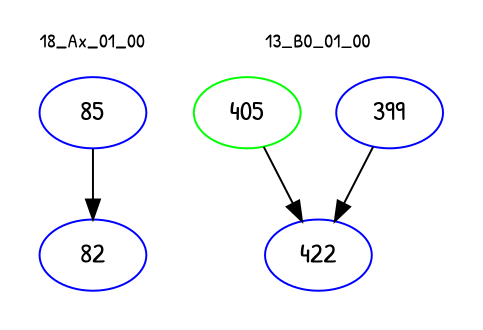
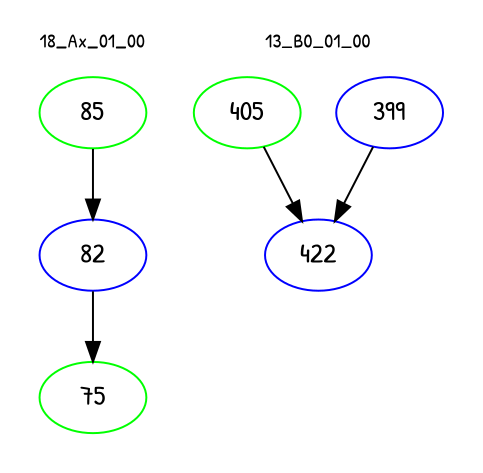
(93, 113) -> (93, 113)
none -> (93, 398)
